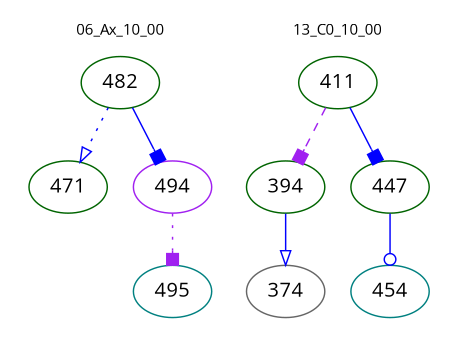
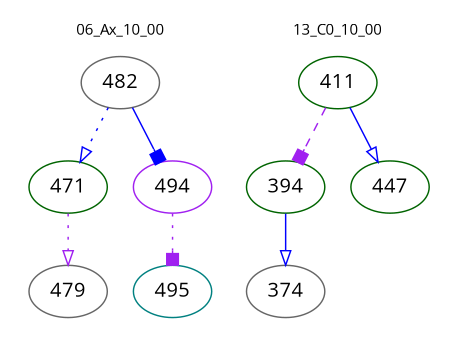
(120, 83) -> (120, 83)
(361, 128) -> (361, 128)
none -> (68, 291)
(390, 291) -> none
